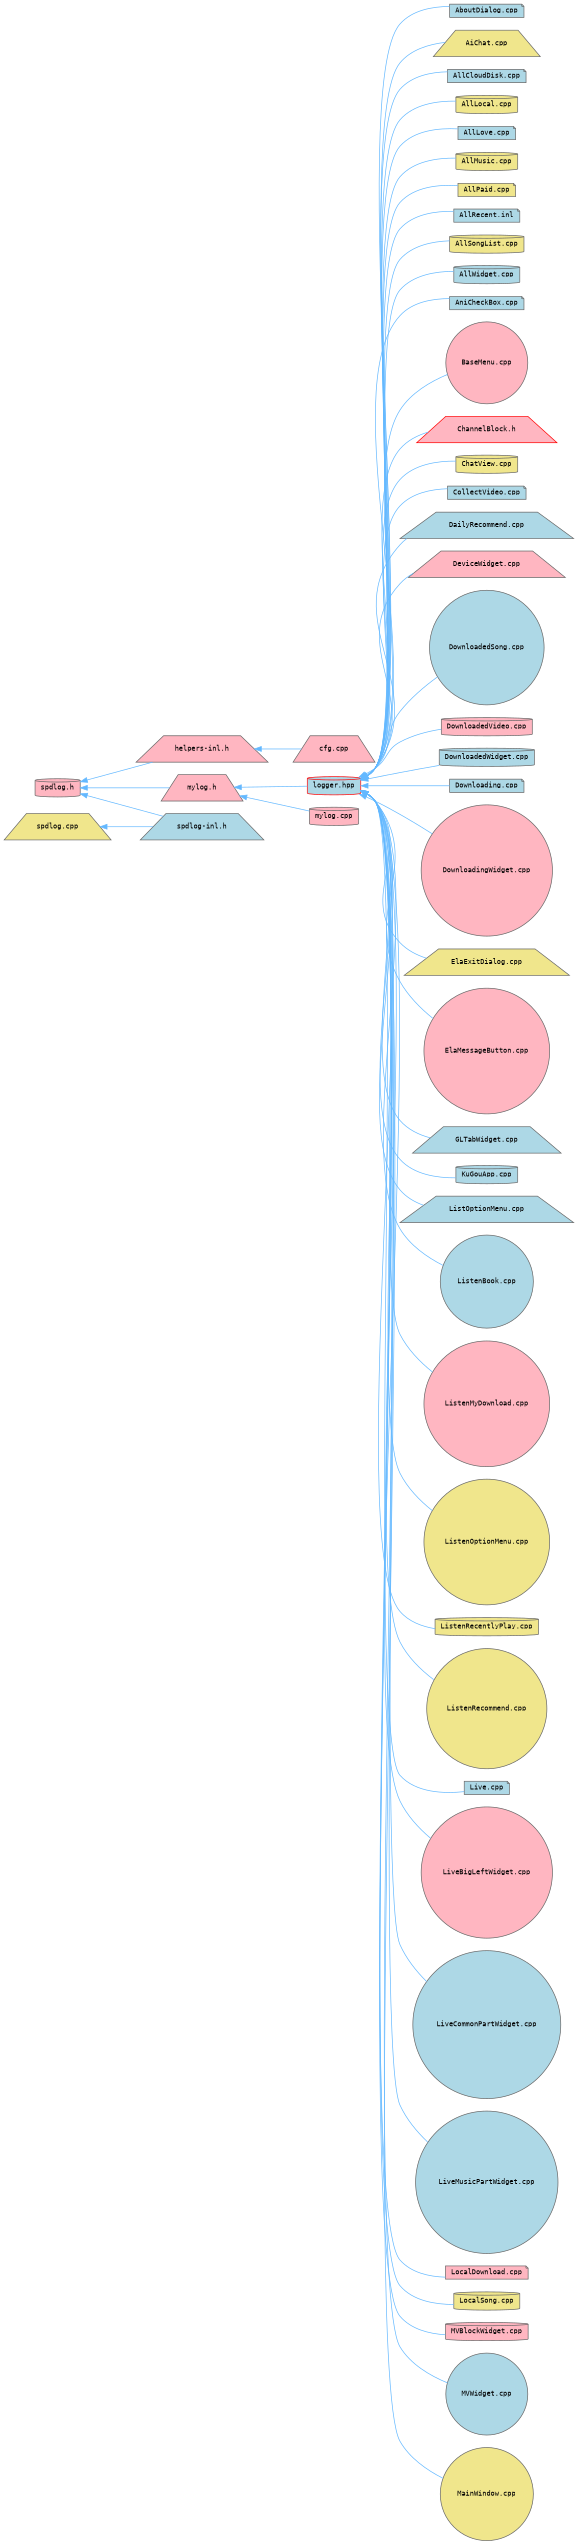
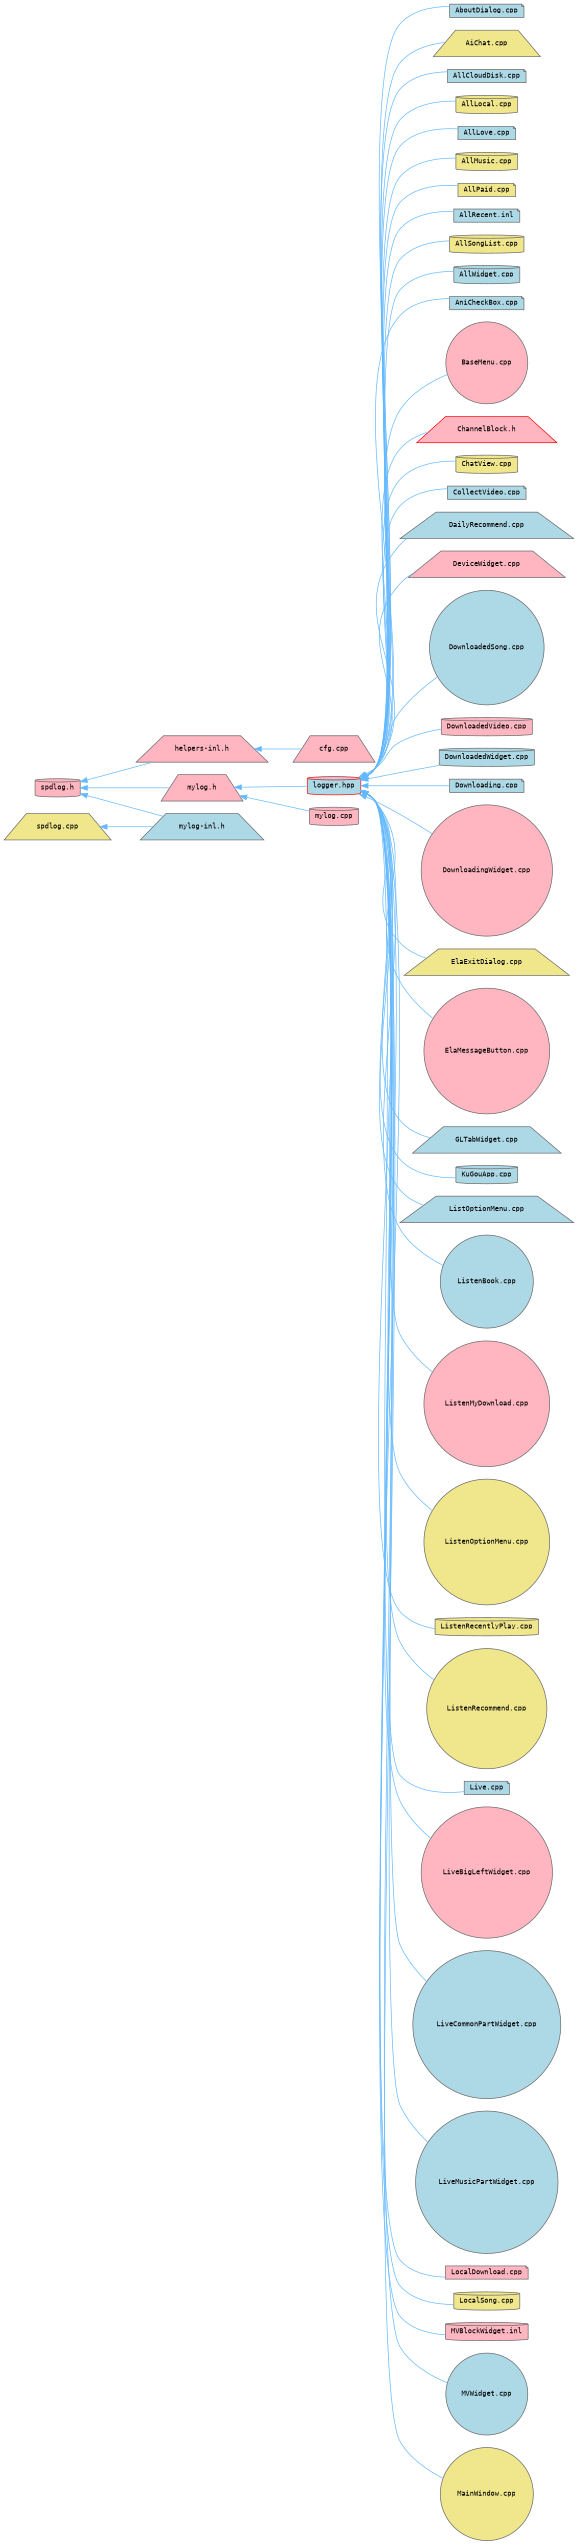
(202, 827) -> (202, 827)
(487, 2332) -> (487, 2332)
